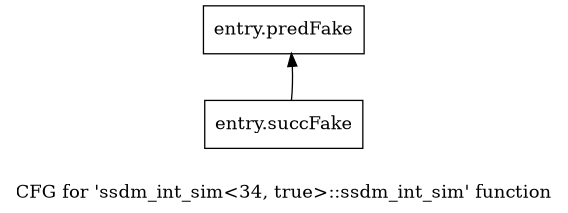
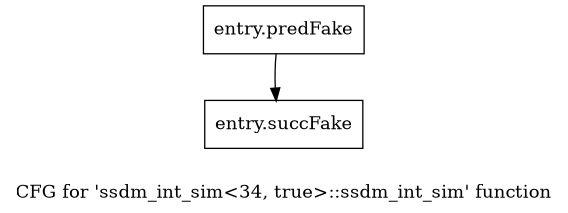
(292, 84) -> (275, 71)
